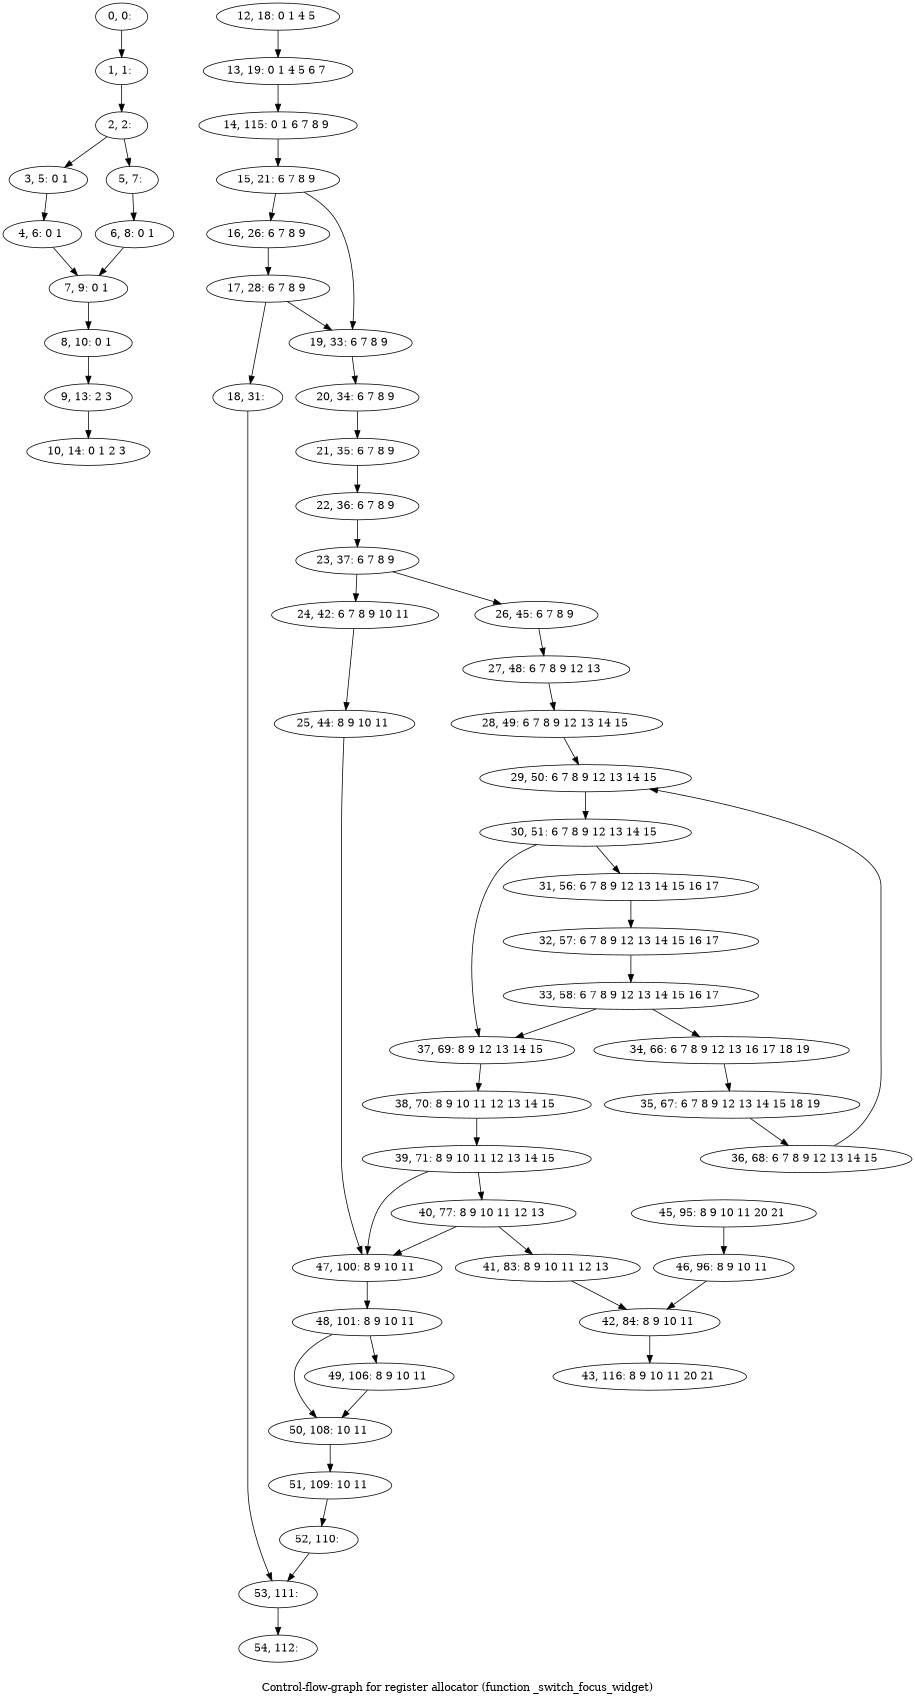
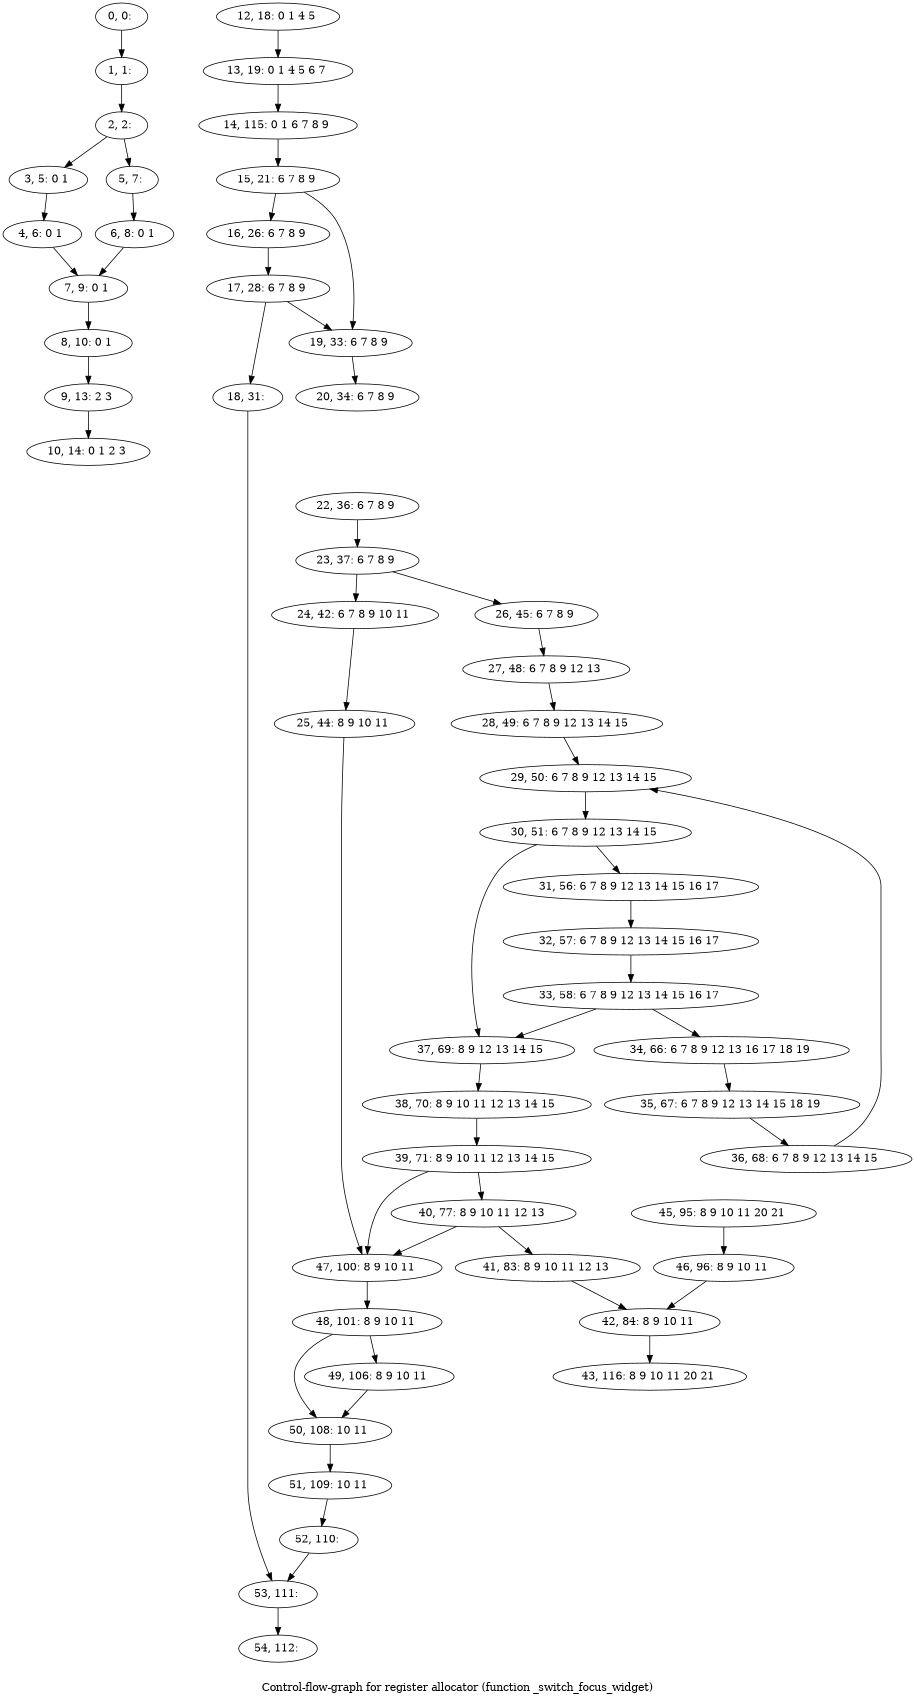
(357, 452) -> none
